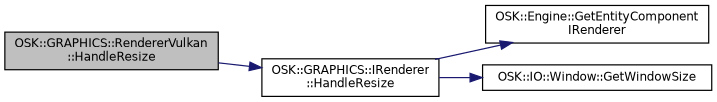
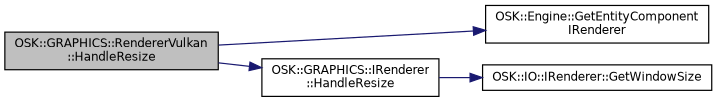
(468, 52) -> (346, 38)
(597, 78) -> (597, 78)
